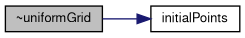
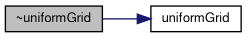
(195, 19) -> (196, 19)
